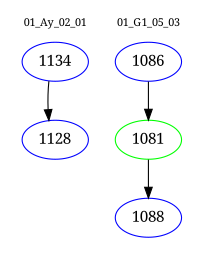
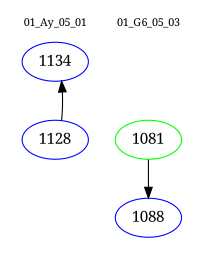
(55, 23) -> (55, 23)
(148, 23) -> (148, 23)
(148, 62) -> none
(48, 95) -> (62, 106)
